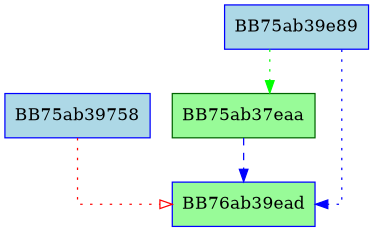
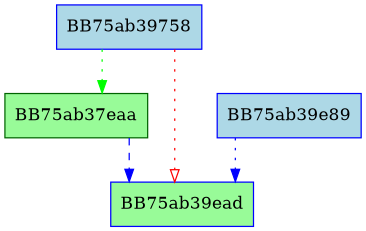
(270, 65) -> (102, 65)
(244, 204) -> (182, 204)
